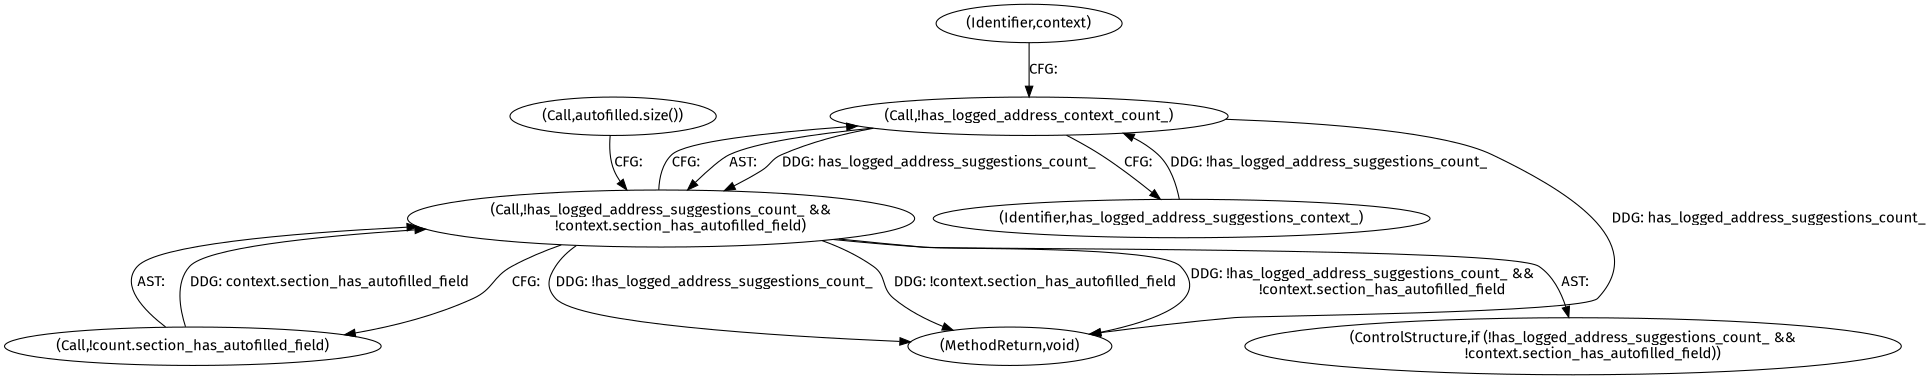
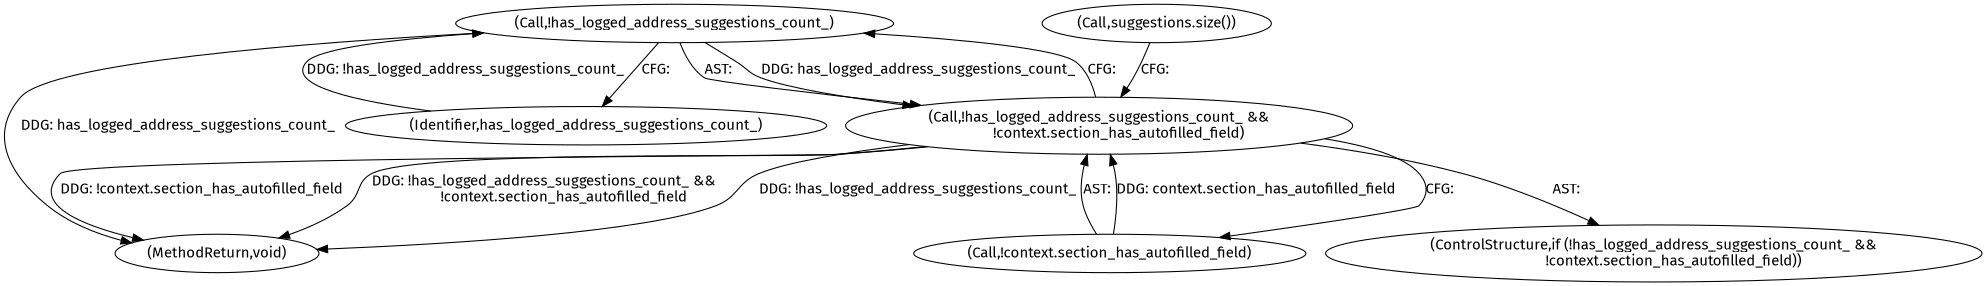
(1029, 23) -> none
(613, 116) -> (1157, 23)
(1029, 116) -> (675, 23)
(1182, 219) -> (586, 126)
(193, 346) -> (1110, 253)
